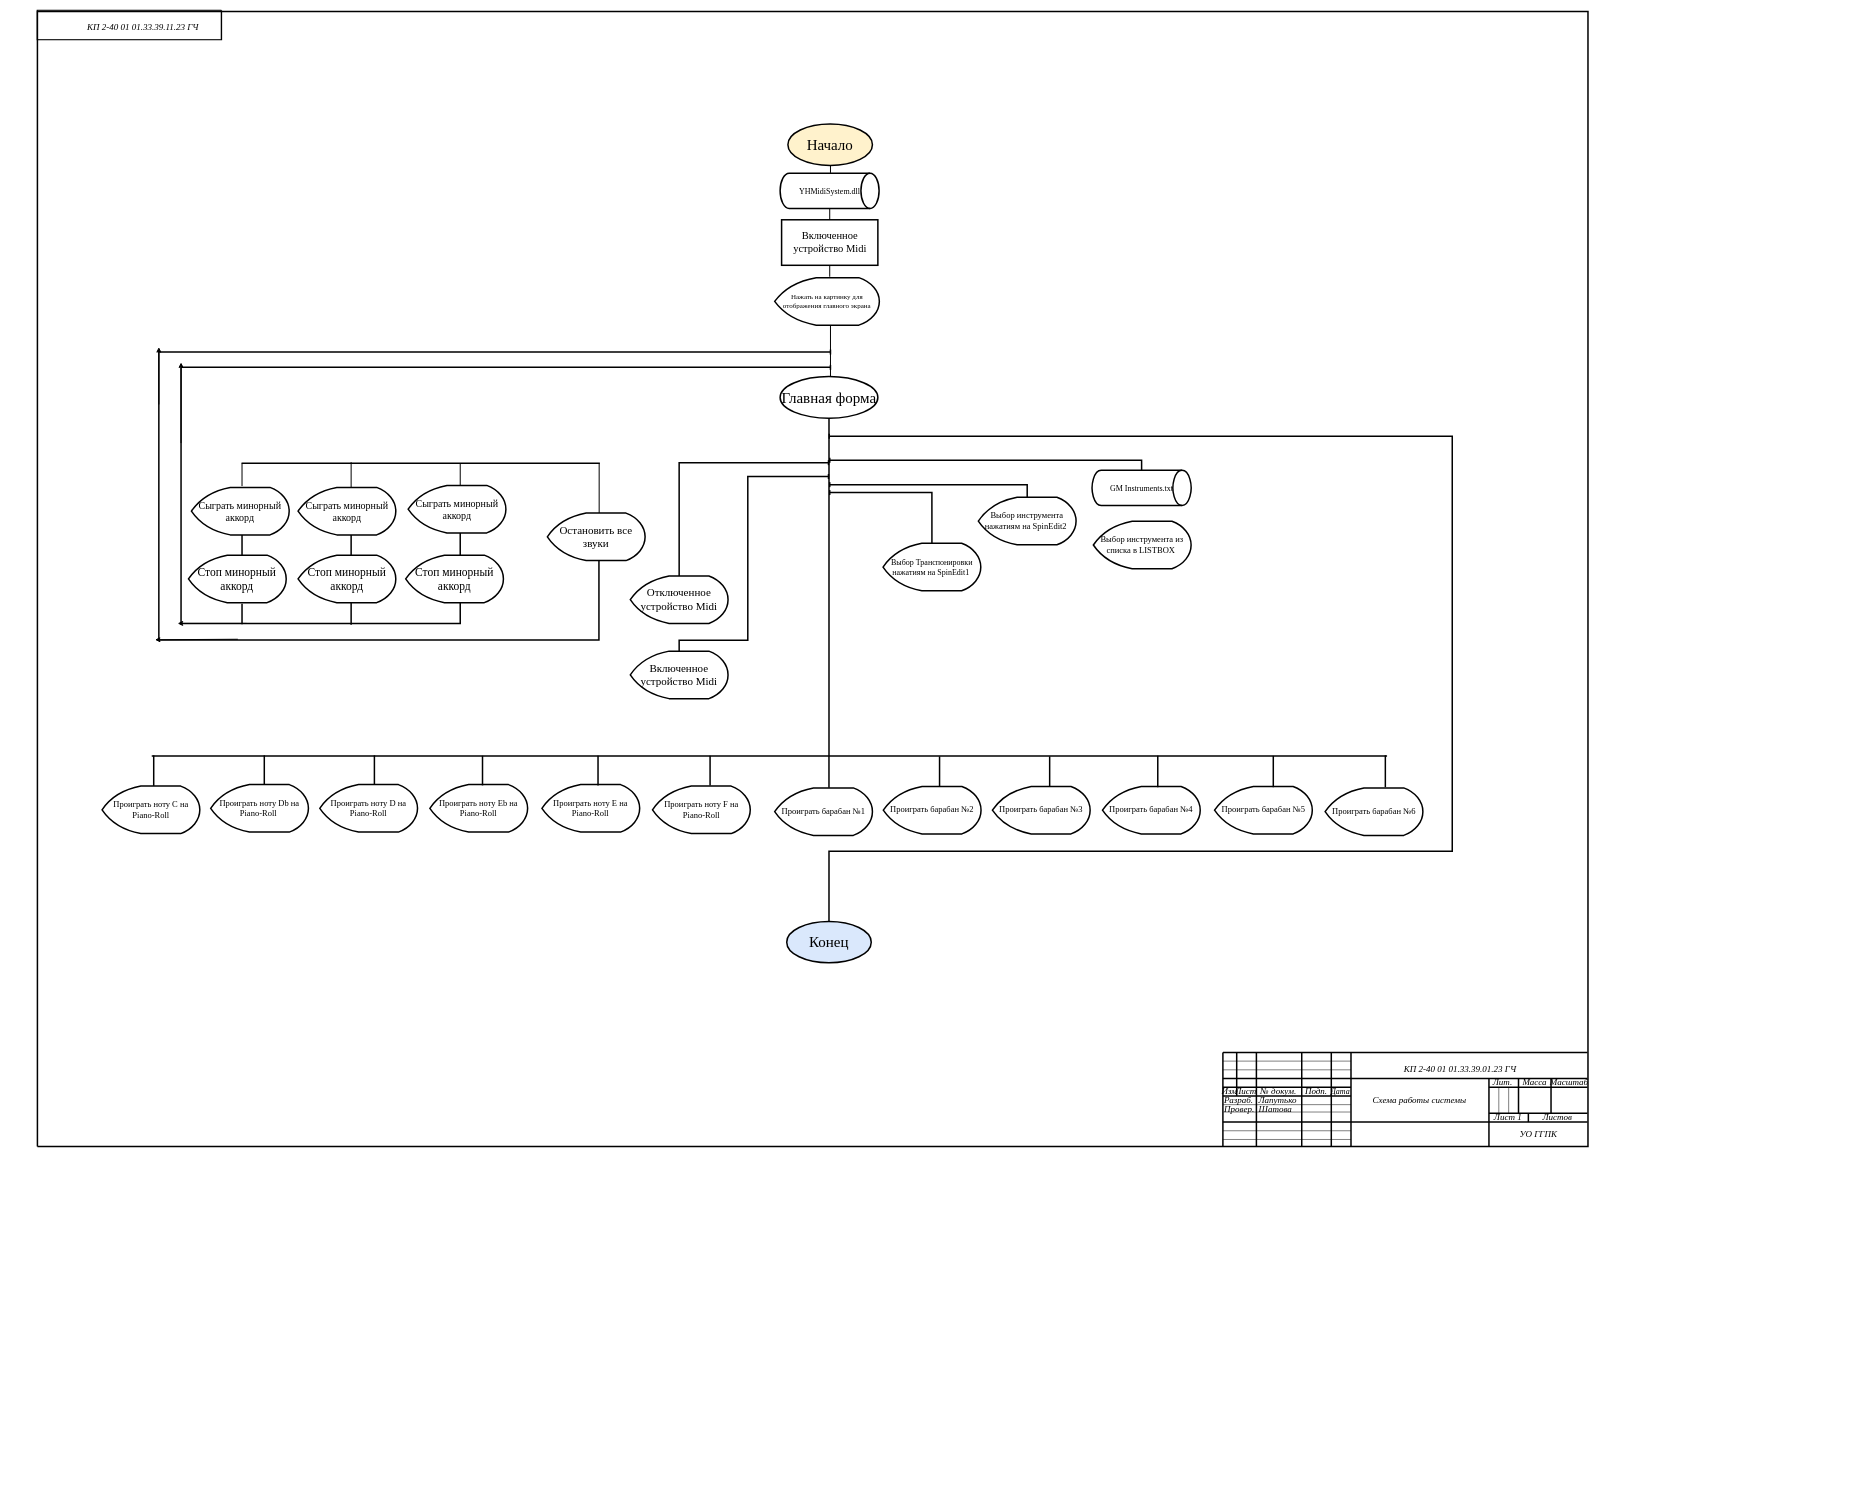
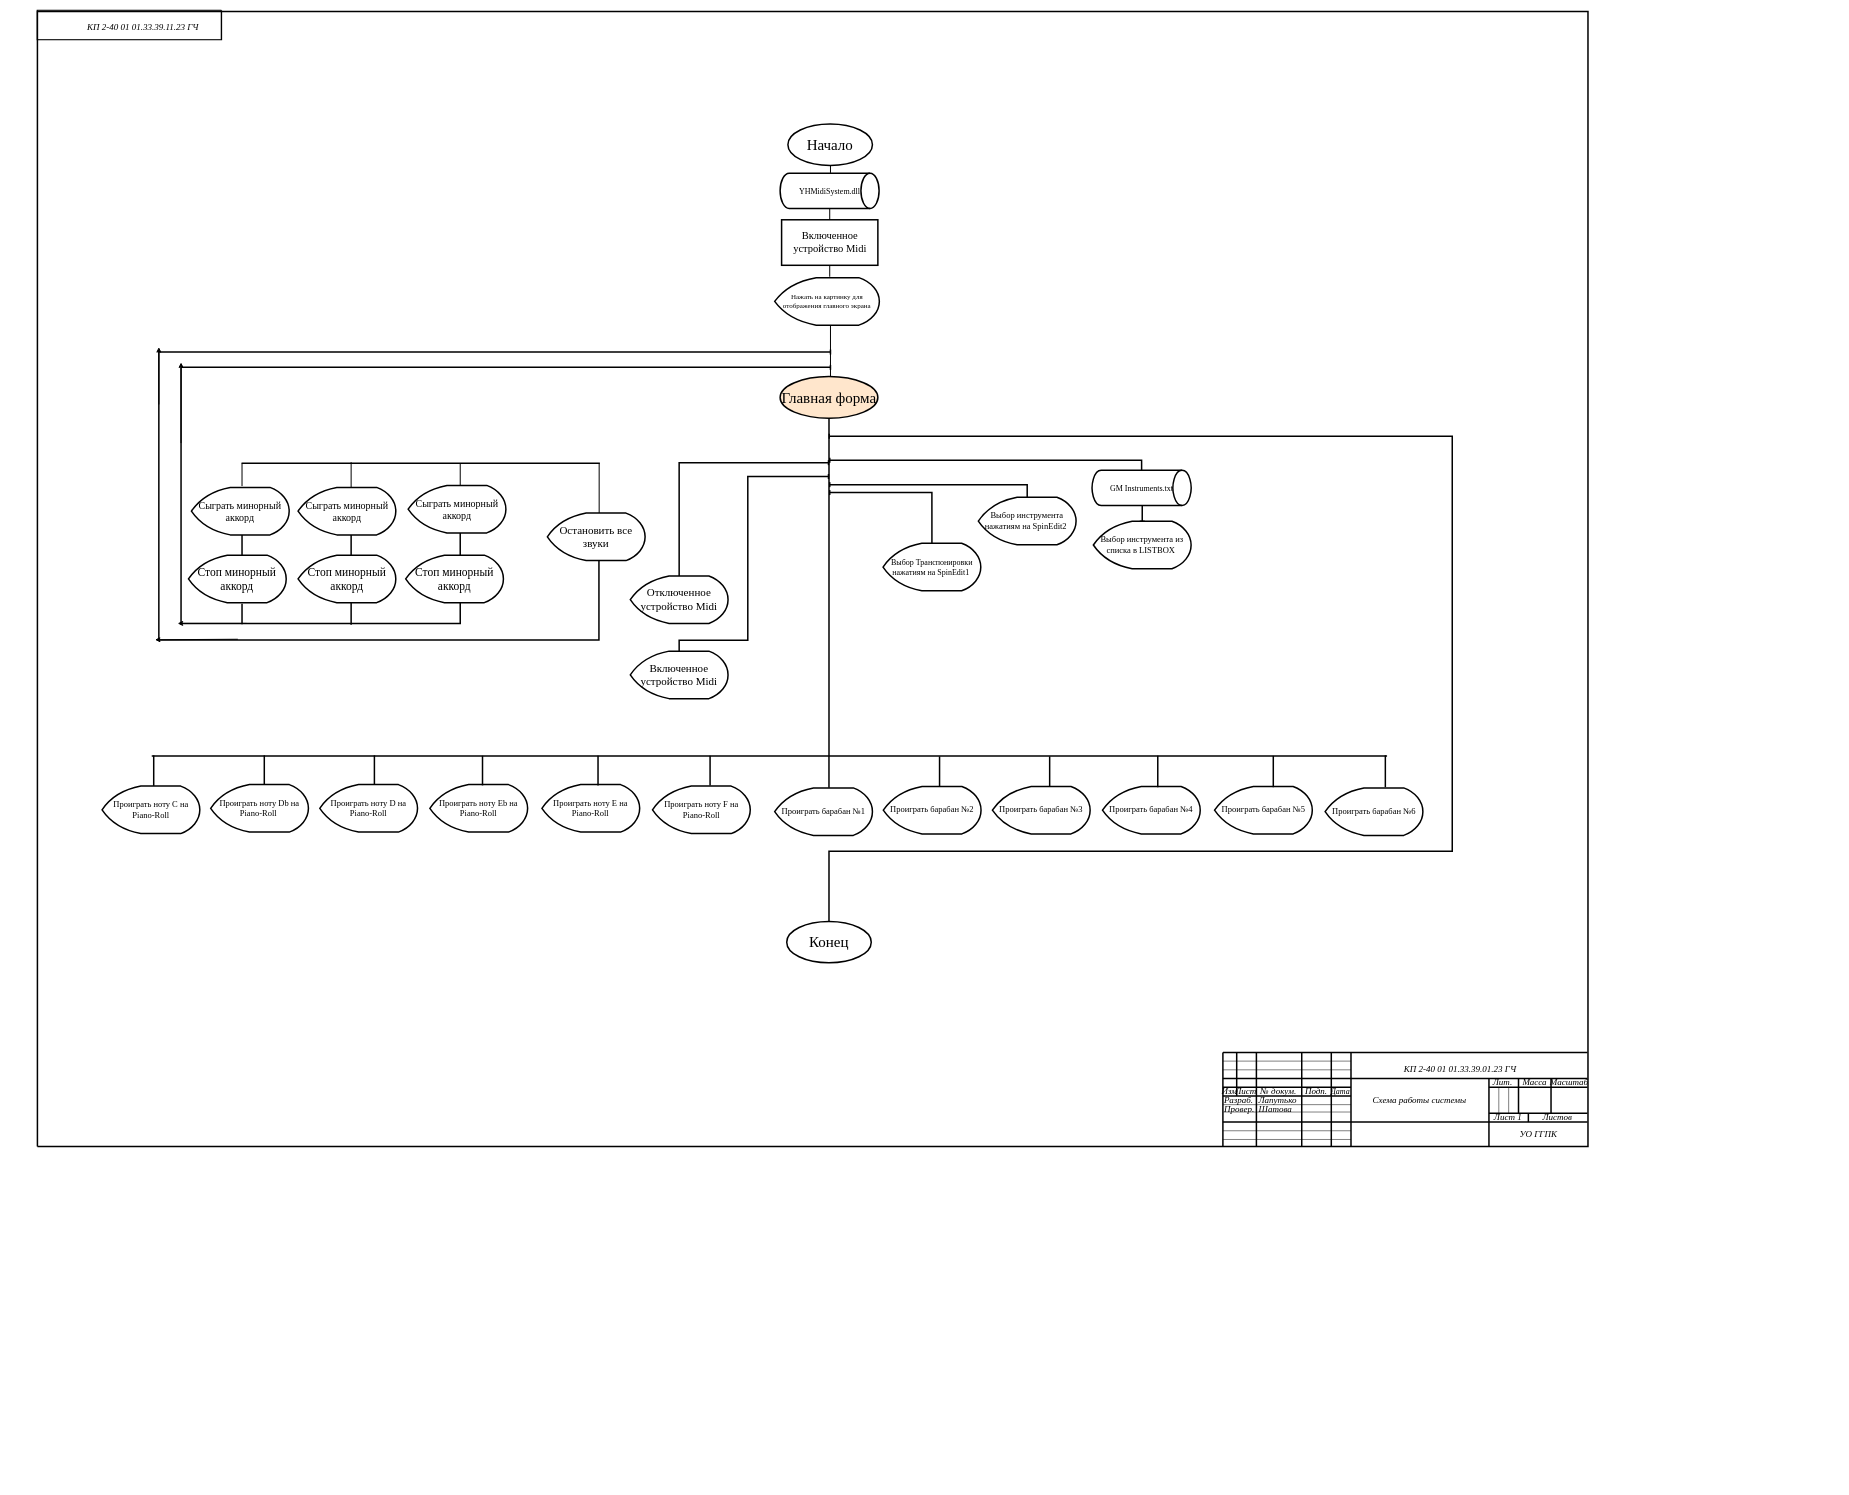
(830, 144) -> (830, 144)
(829, 397) -> (829, 397)
none -> (1142, 513)
(829, 942) -> (829, 942)
